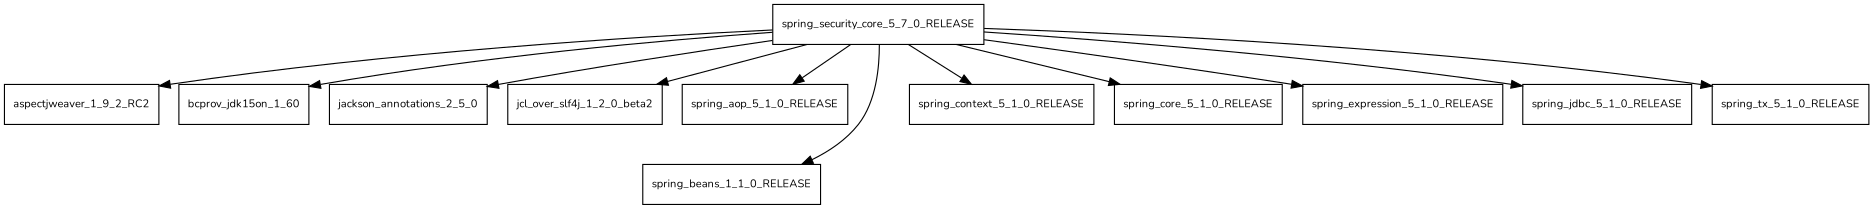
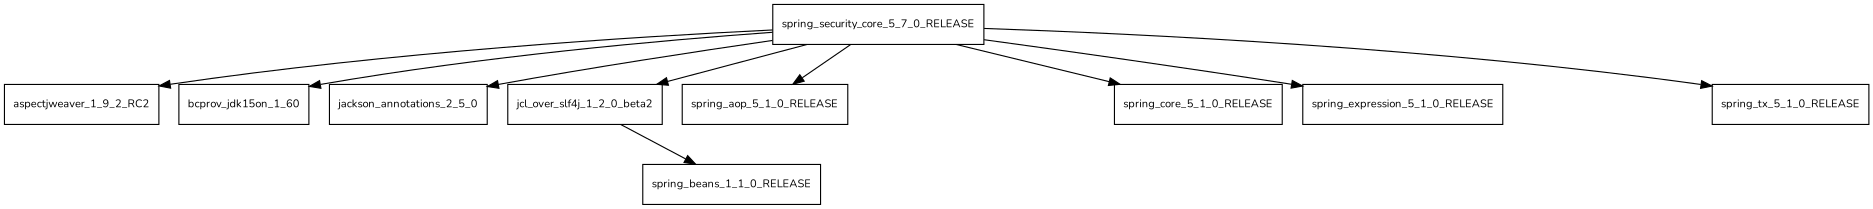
(1002, 104) -> none
(1607, 104) -> none
(865, 114) -> (653, 142)
